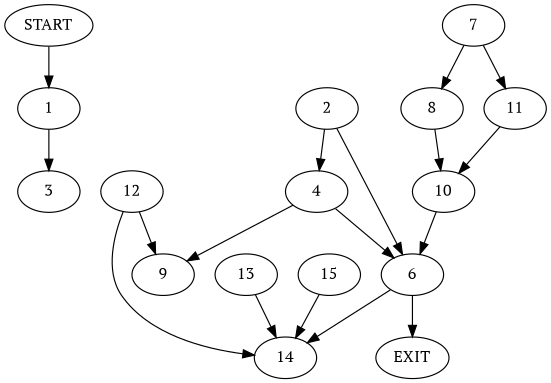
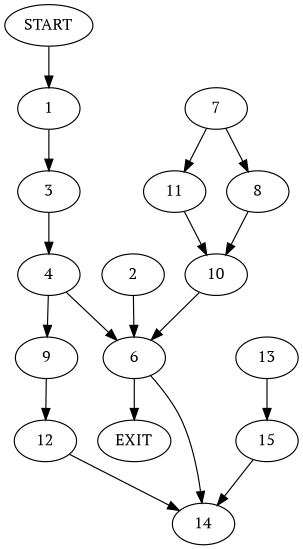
(323, 144) -> (49, 227)
(145, 228) -> (46, 394)
(263, 311) -> (267, 394)
